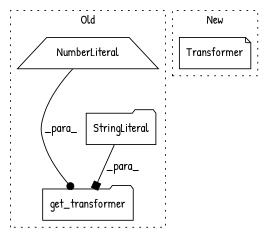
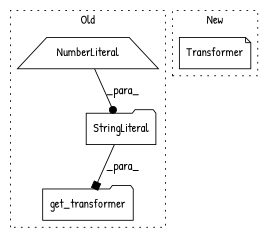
(41, 125) -> (103, 88)
